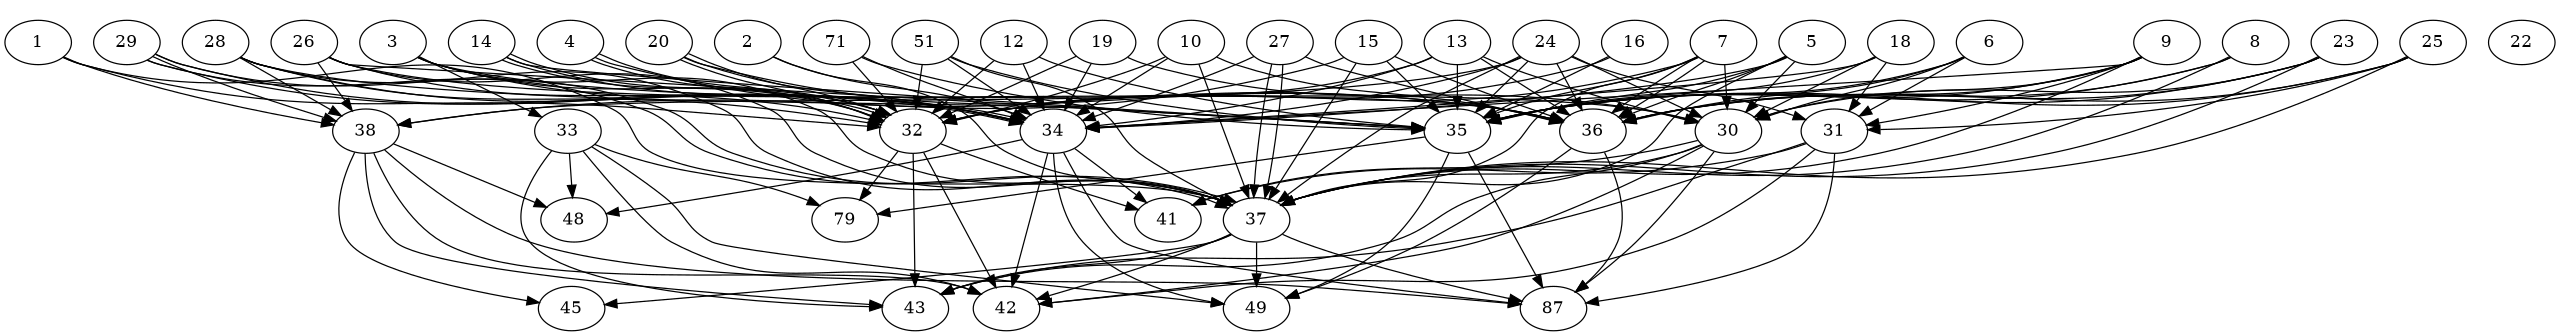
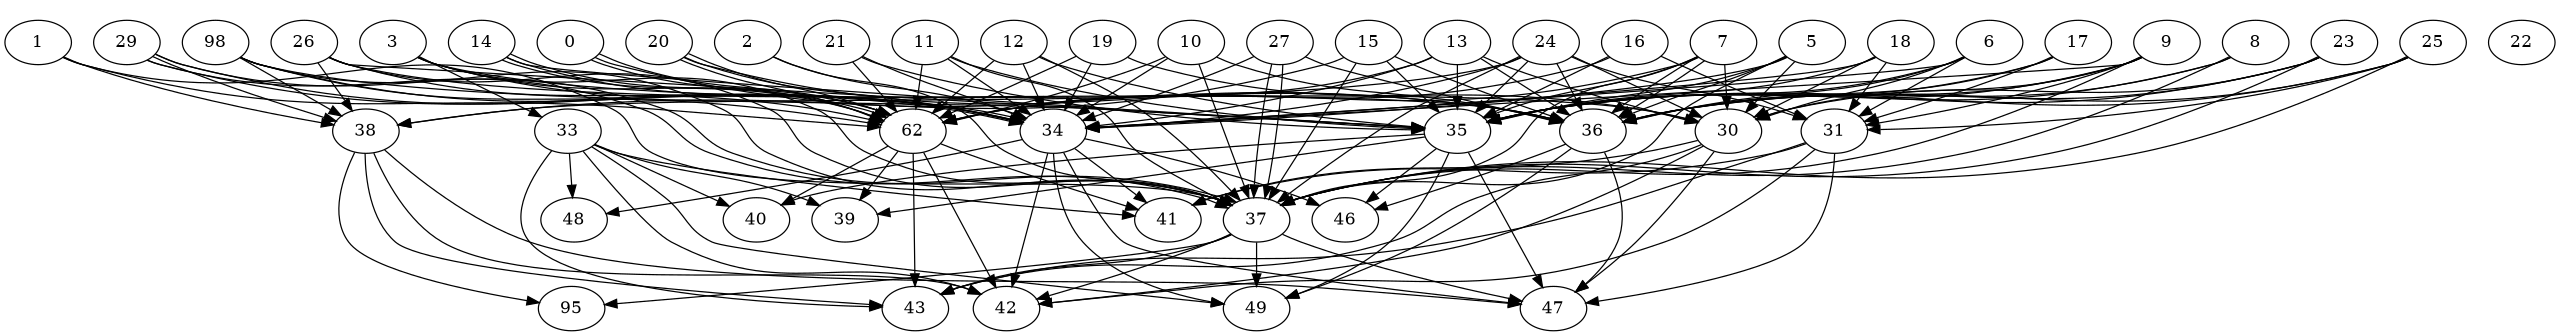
(216, 42) -> (216, 42)
(570, 42) -> (570, 42)
(836, 42) -> (836, 42)
(925, 42) -> (925, 42)
none -> (2078, 42)
none -> (1728, 86)
none -> (1533, 98)
(913, 131) -> (913, 131)
(464, 173) -> none
(1498, 174) -> (1172, 134)
none -> (937, 198)
none -> (756, 220)
(845, 220) -> (845, 220)
none -> (1345, 220)
(572, 309) -> (572, 309)
(1553, 309) -> (1553, 309)
